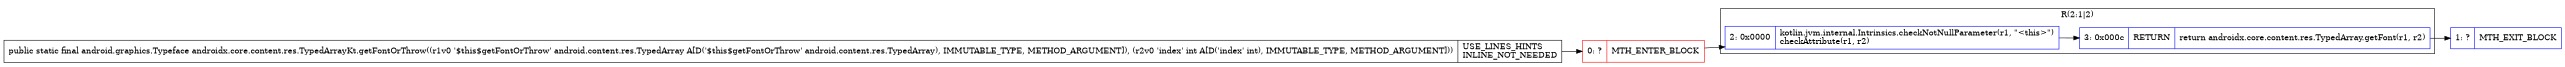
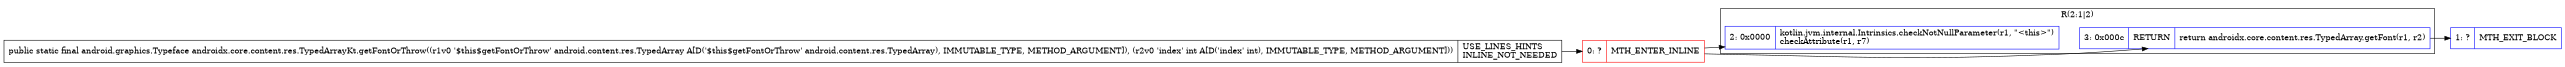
(2066, 38) -> (1923, 58)
(1825, 42) -> (1825, 42)
(1655, 51) -> (1655, 51)
